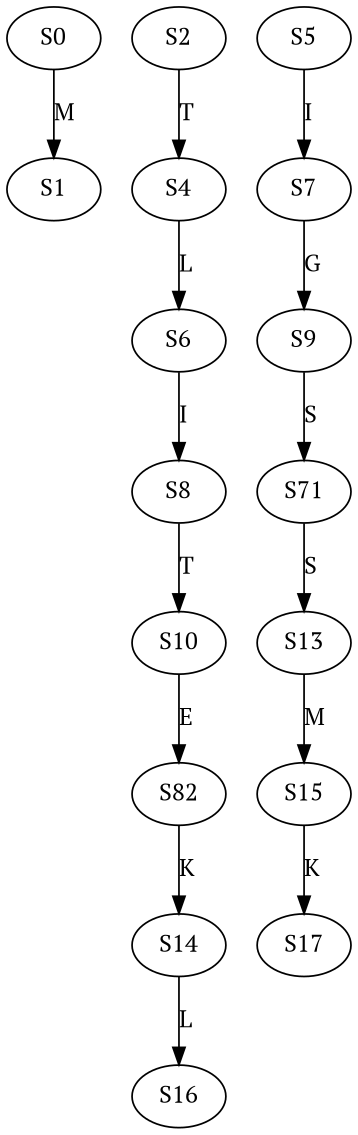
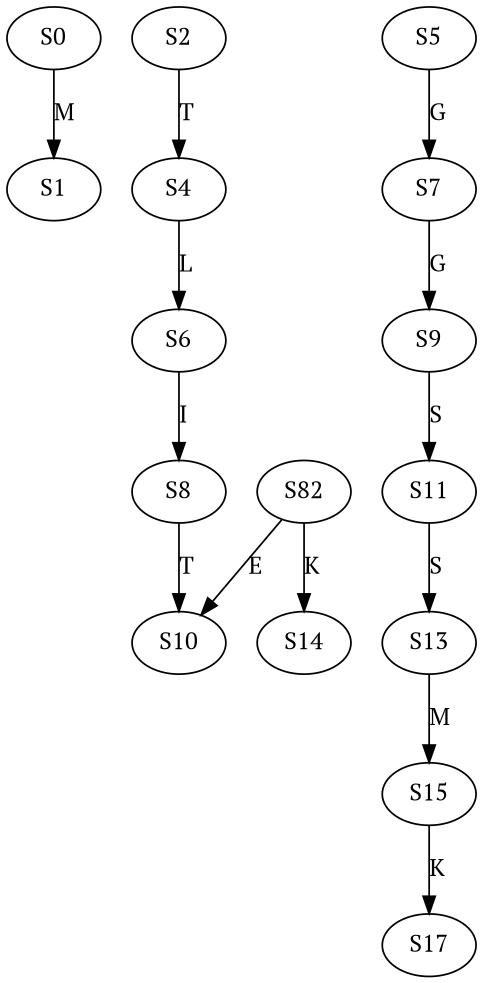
(309, 114) -> (438, 114)
(304, 492) -> (429, 492)
(179, 710) -> (247, 561)
(179, 1096) -> none
